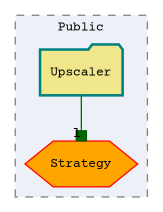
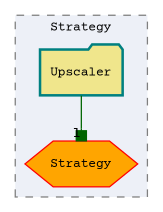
(81, 27) -> (81, 27)
